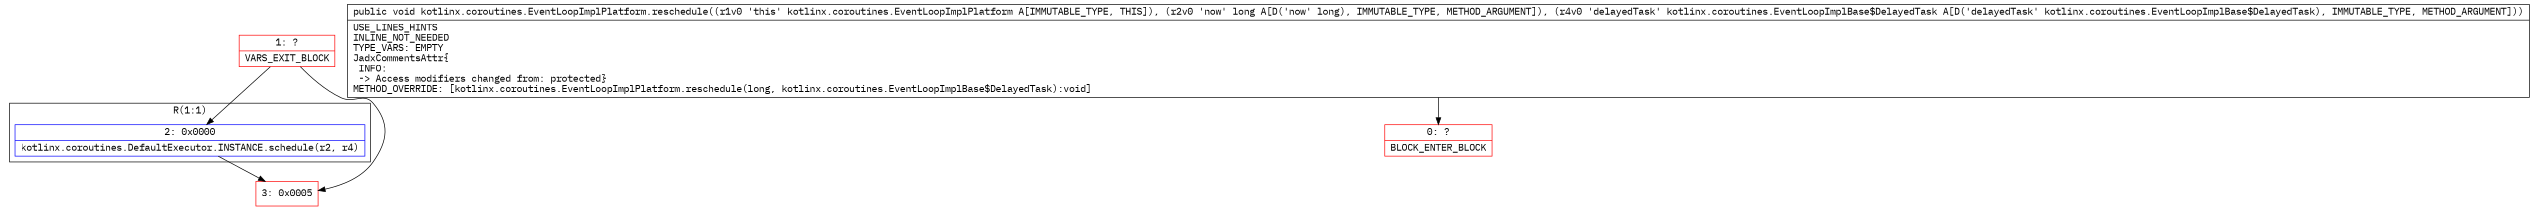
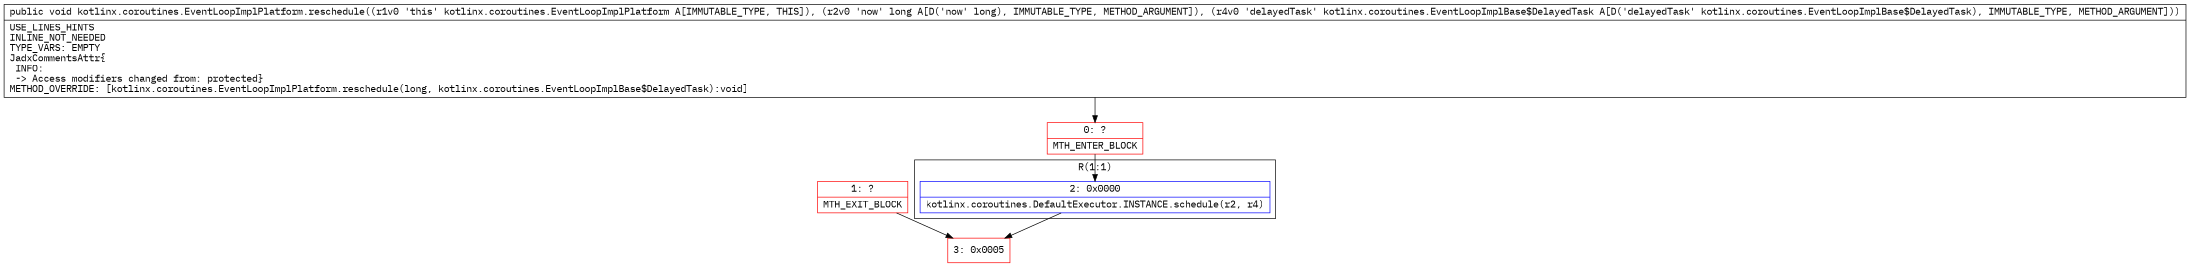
(287, 58) -> (863, 205)
(241, 93) -> (1095, 164)
(1438, 148) -> (1095, 146)
